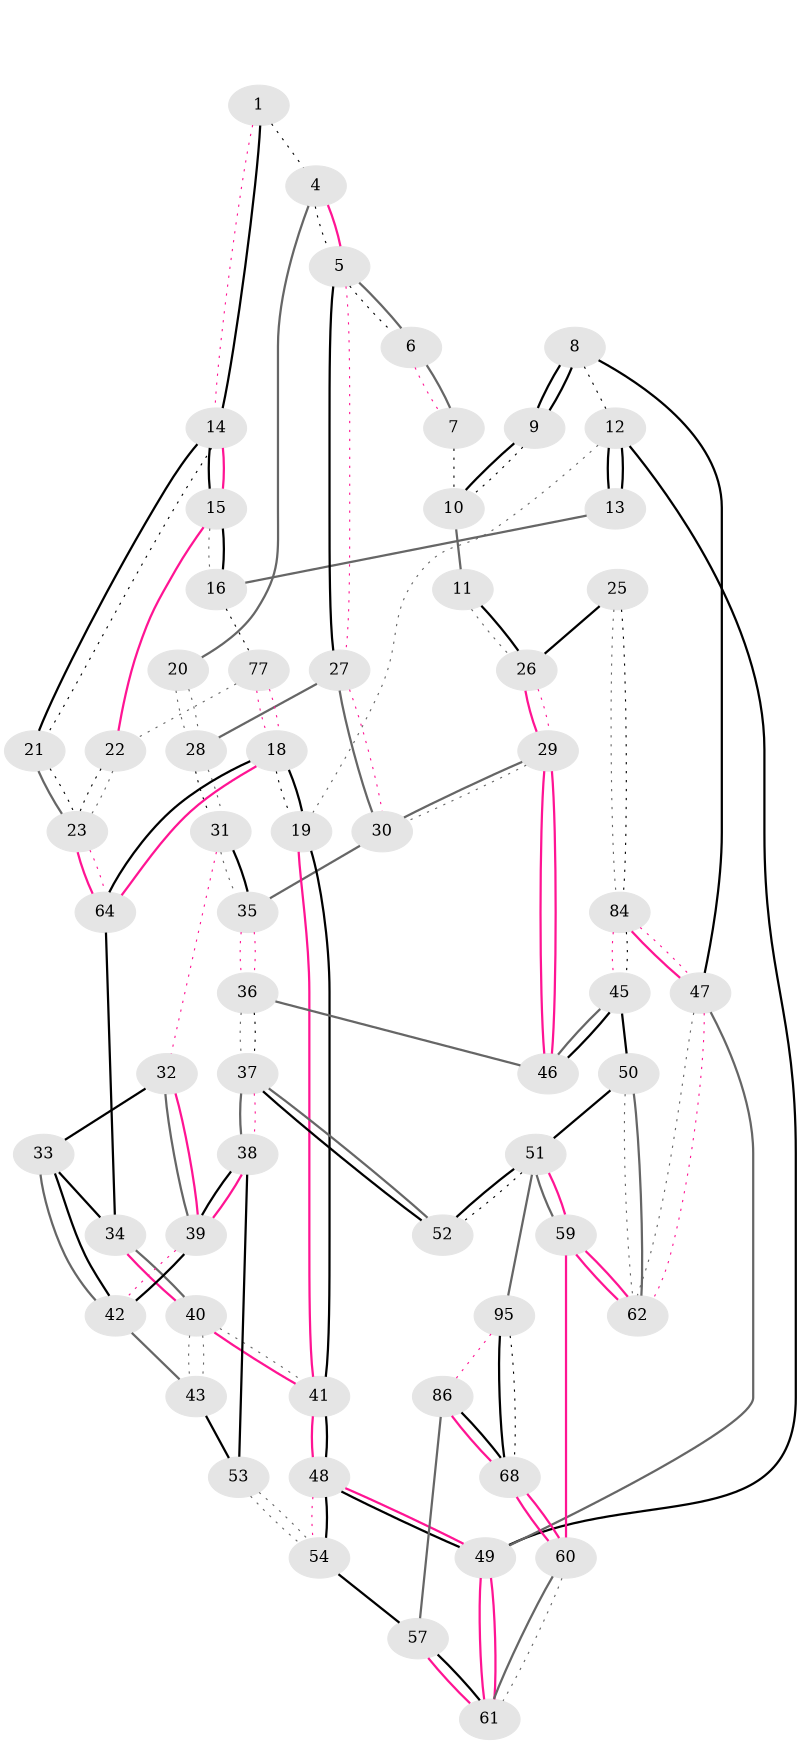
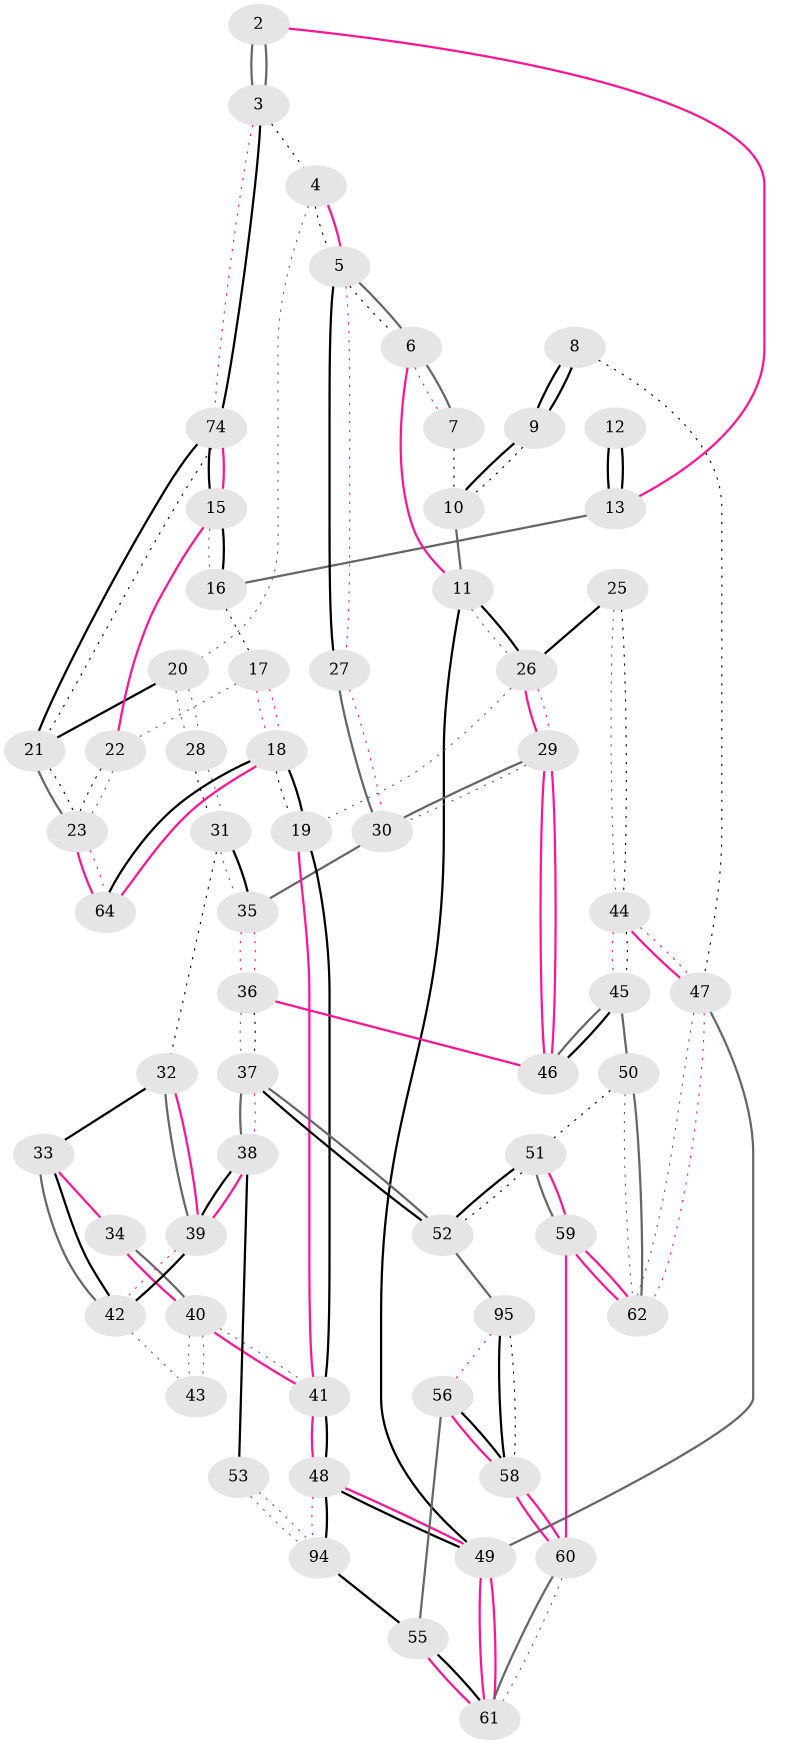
none -> (259, 25)
(259, 105) -> (259, 105)
(595, 388) -> none
(216, 428) -> (216, 428)
(278, 445) -> (278, 445)
none -> (402, 476)
(408, 591) -> (426, 765)
(722, 640) -> (722, 640)
(259, 670) -> (259, 670)
none -> (106, 711)
(268, 711) -> none
(620, 912) -> (620, 912)
(194, 953) -> (194, 953)
(398, 1033) -> (398, 1033)
(624, 1034) -> (624, 1034)
(110, 1074) -> none
(792, 1080) -> (409, 1089)
(582, 1114) -> (582, 1114)
(80, 1195) -> (80, 1195)
(520, 1235) -> (474, 1276)
(156, 1356) -> (156, 1356)
(443, 1397) -> (443, 1397)
(217, 1437) -> none
(510, 1477) -> (510, 1477)
(319, 1558) -> (319, 1558)
(418, 1639) -> (418, 1639)
